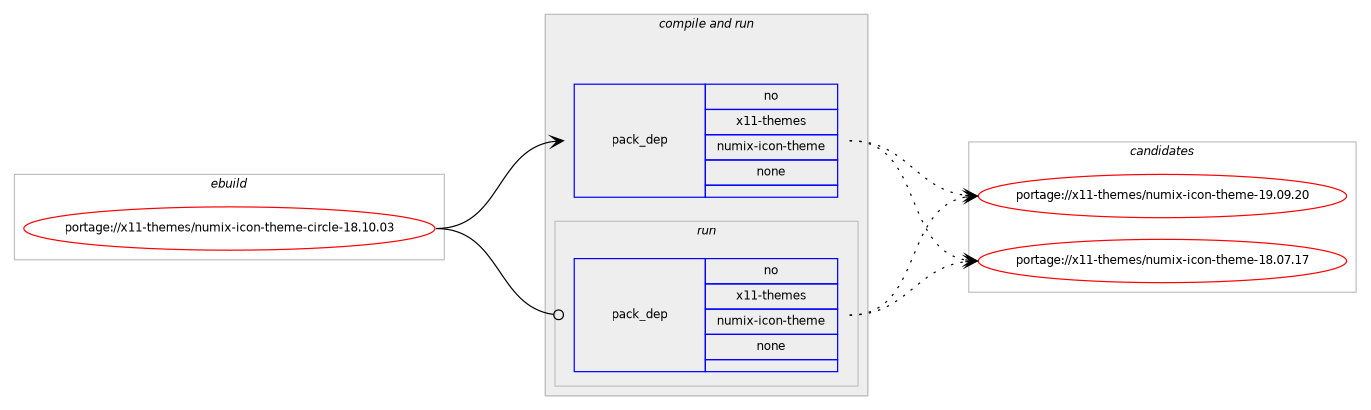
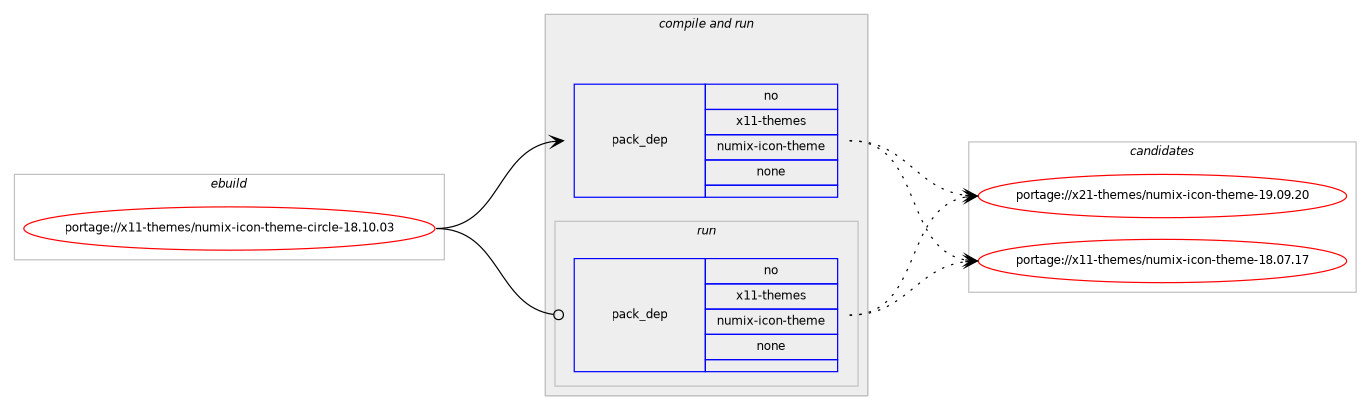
(1162, 196) -> (1162, 196)
